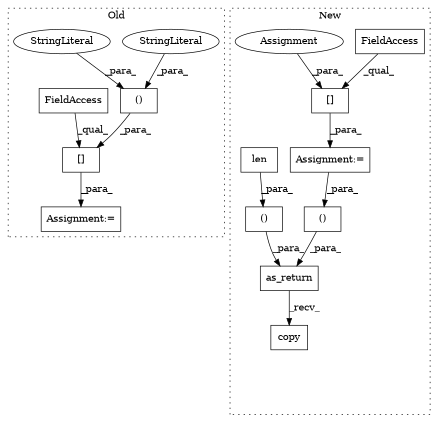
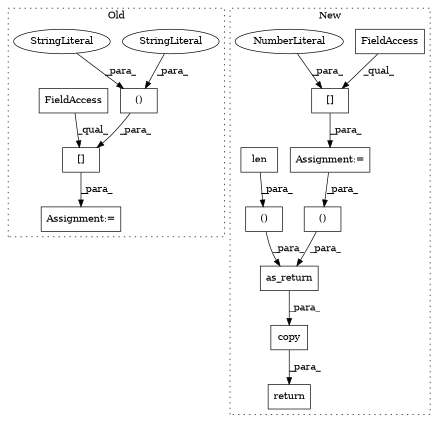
(289, 42) -> (289, 42)
(305, 308) -> (305, 308)
none -> (289, 397)
